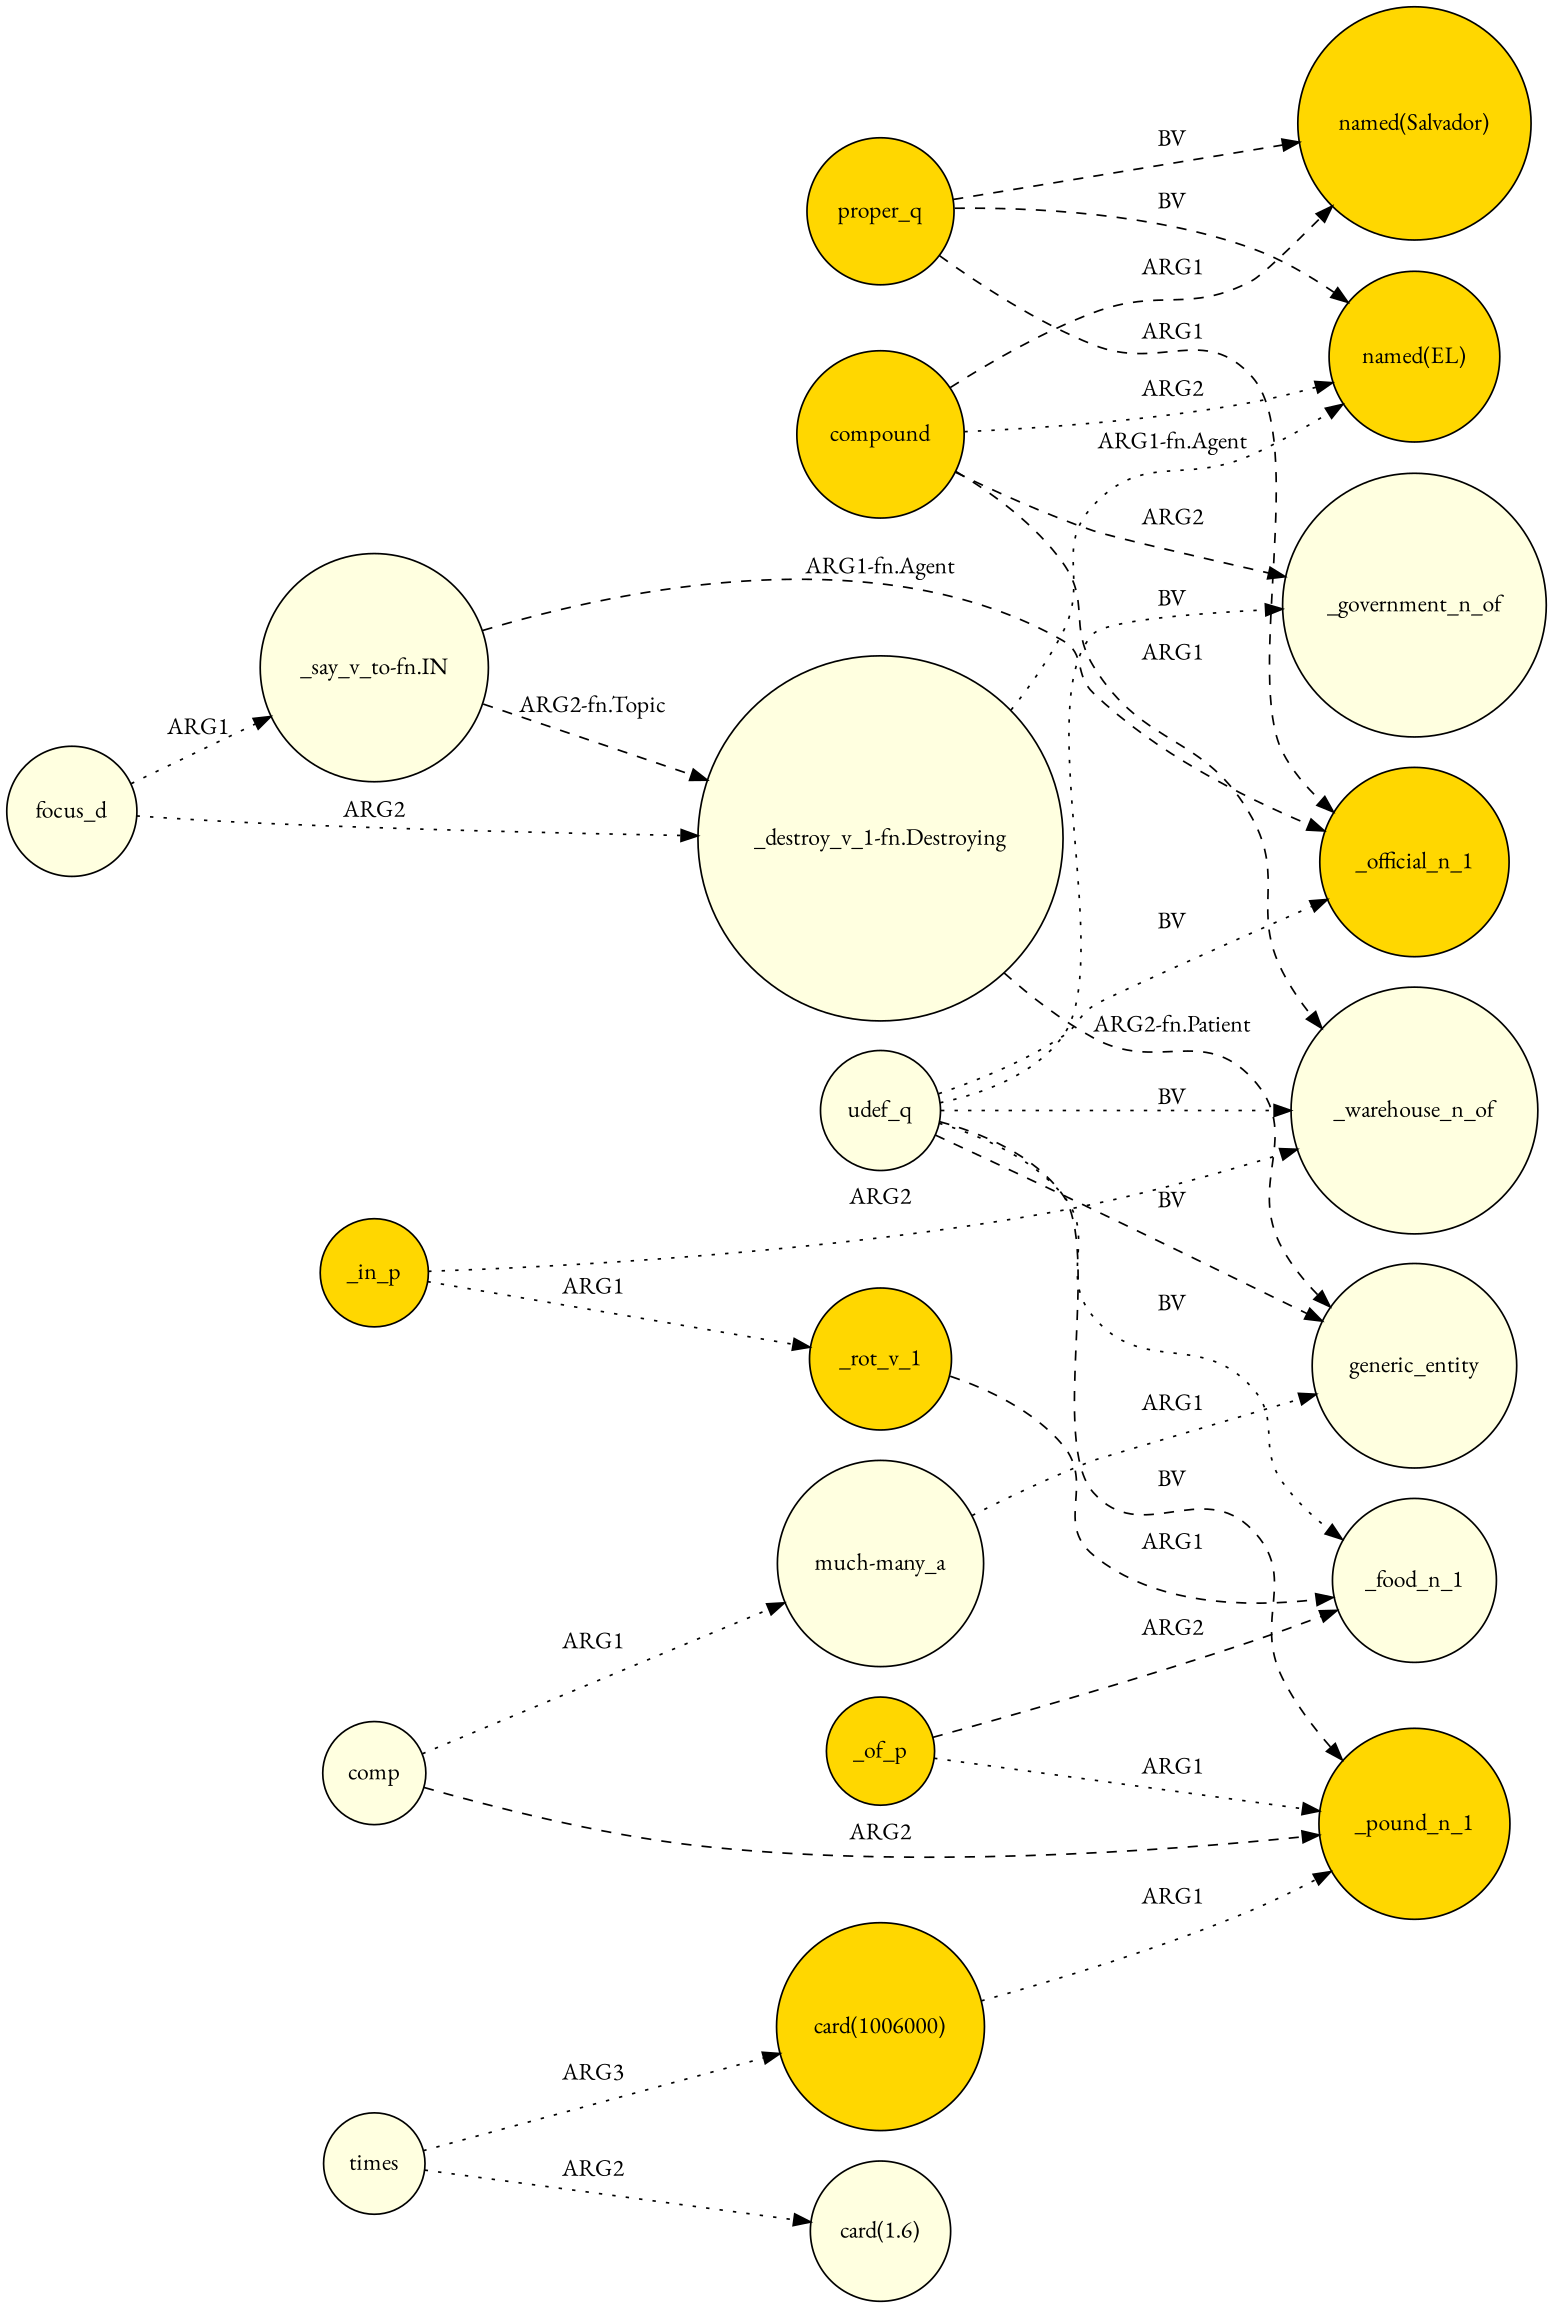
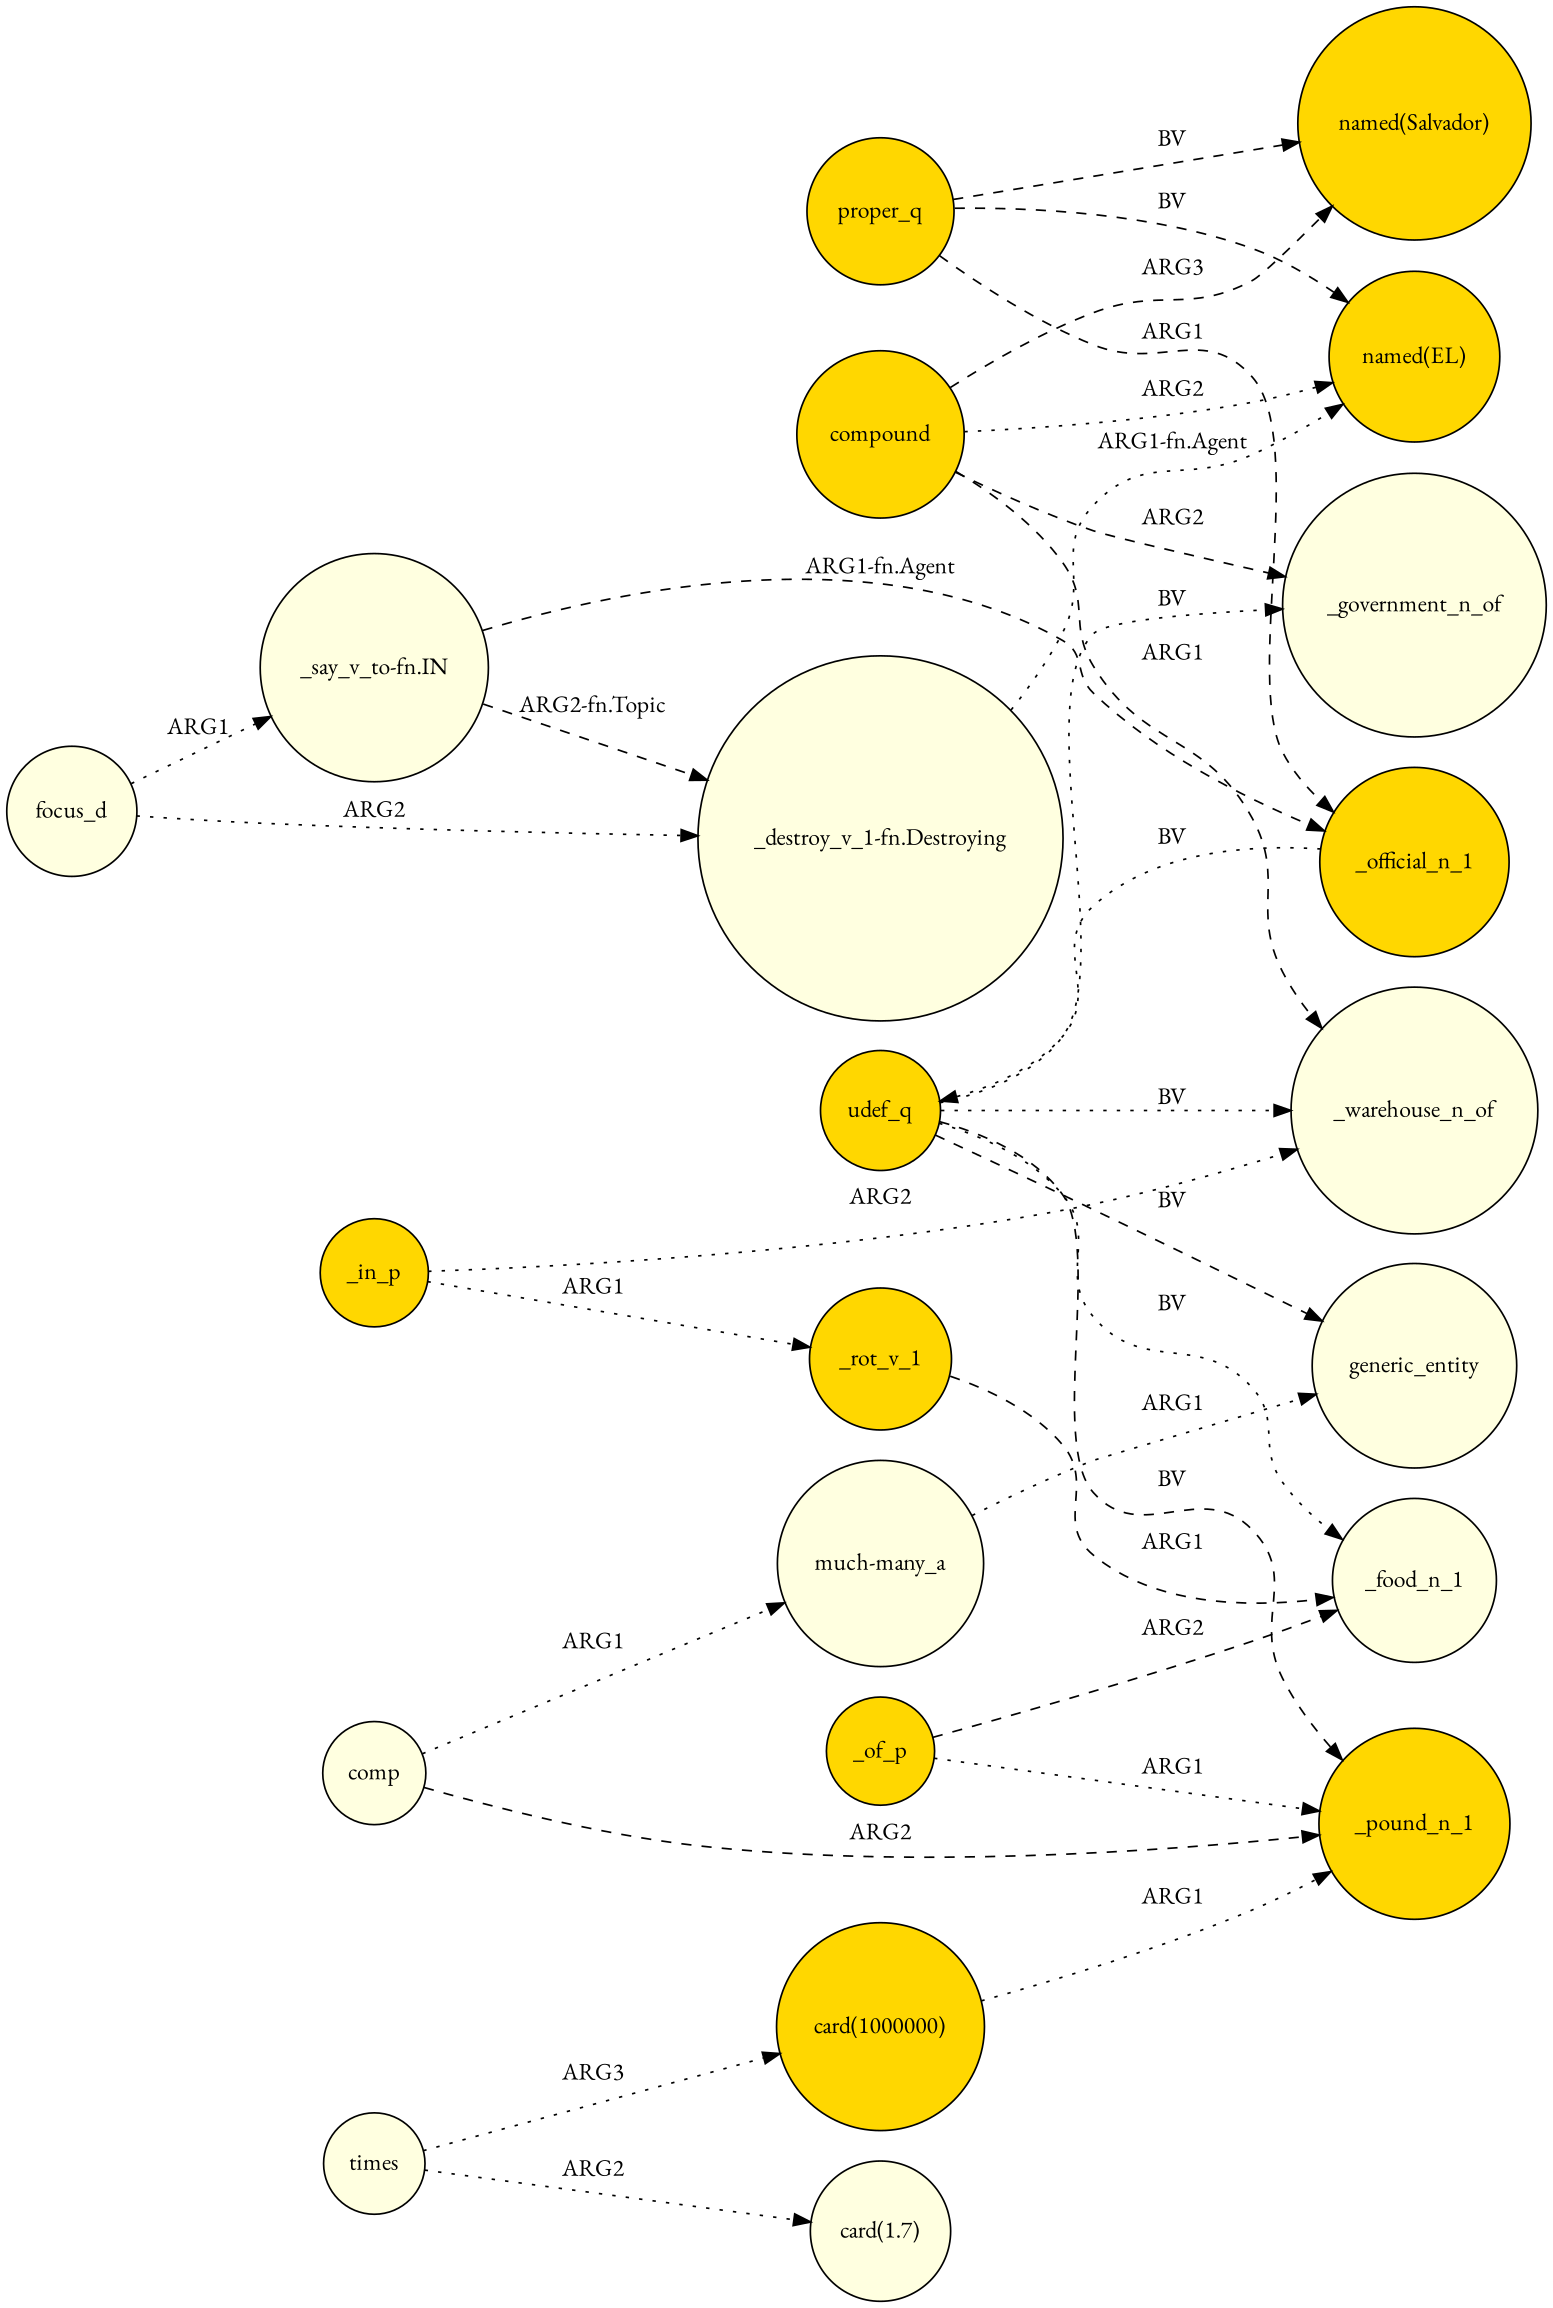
(1173, 268) -> (1173, 268)
(1120, 992) -> (1094, 905)
(1236, 1064) -> none
(880, 1111) -> (880, 1111)
(880, 2027) -> (880, 2027)
(880, 2231) -> (880, 2231)
